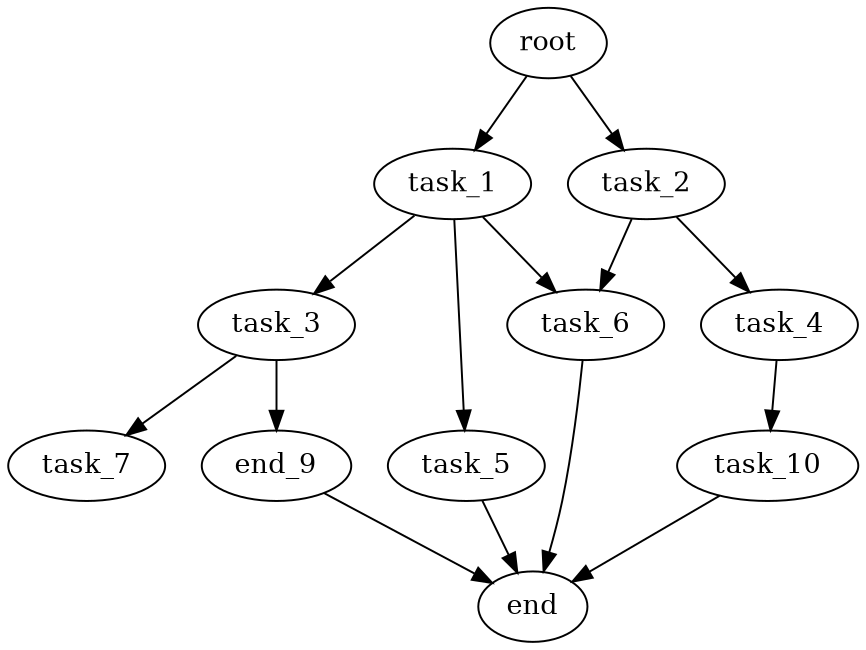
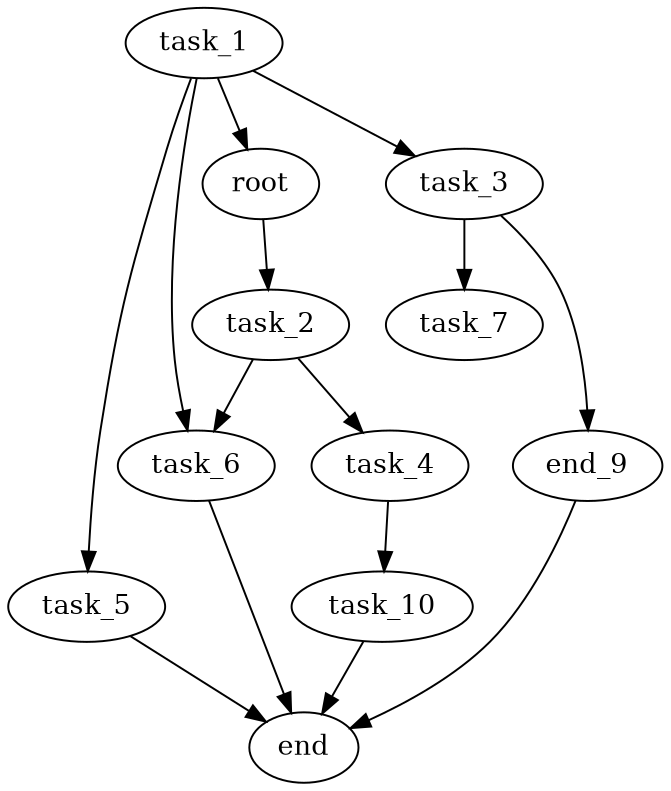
(507, 105) -> (229, 105)
